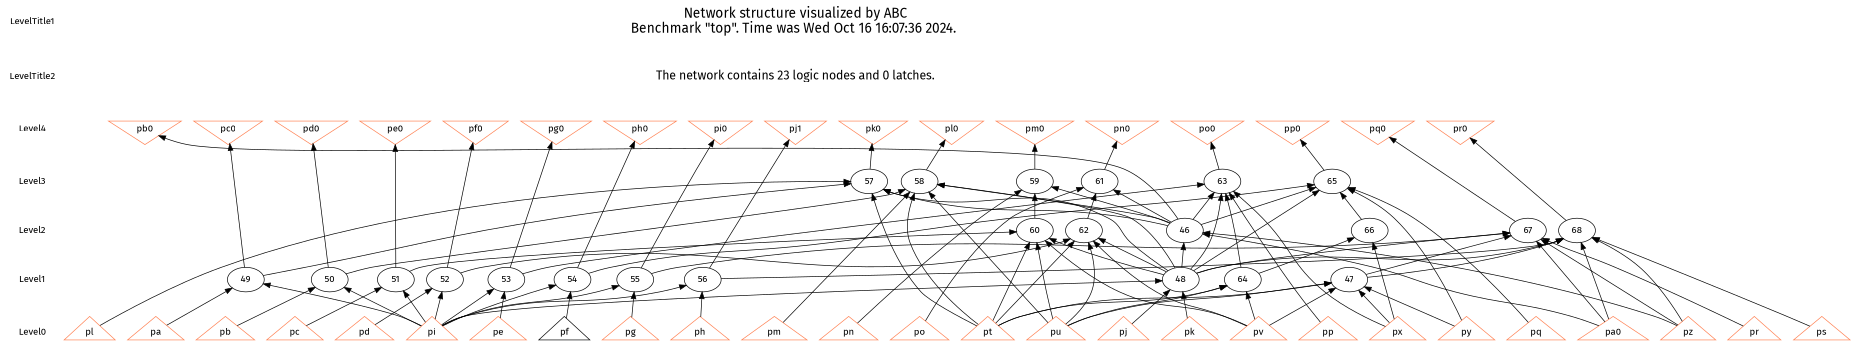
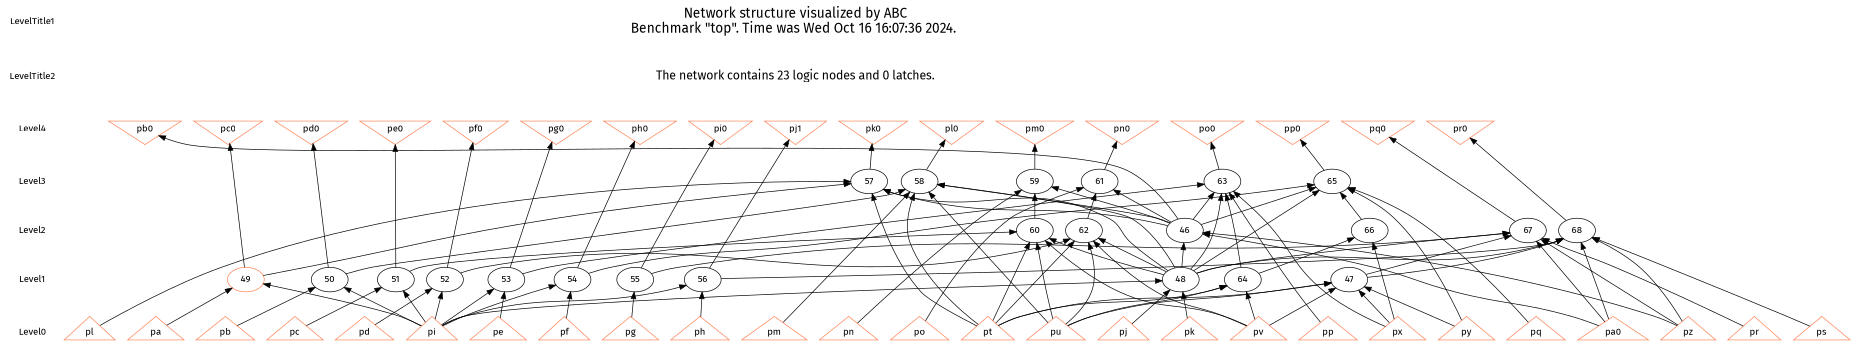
(246, 280) -> (246, 280)
(526, 303) -> none
(564, 332) -> (564, 332)
